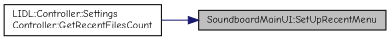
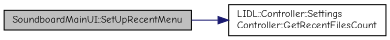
(175, 20) -> (205, 20)
